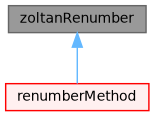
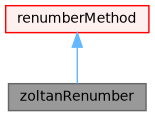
(77, 65) -> (77, 65)
